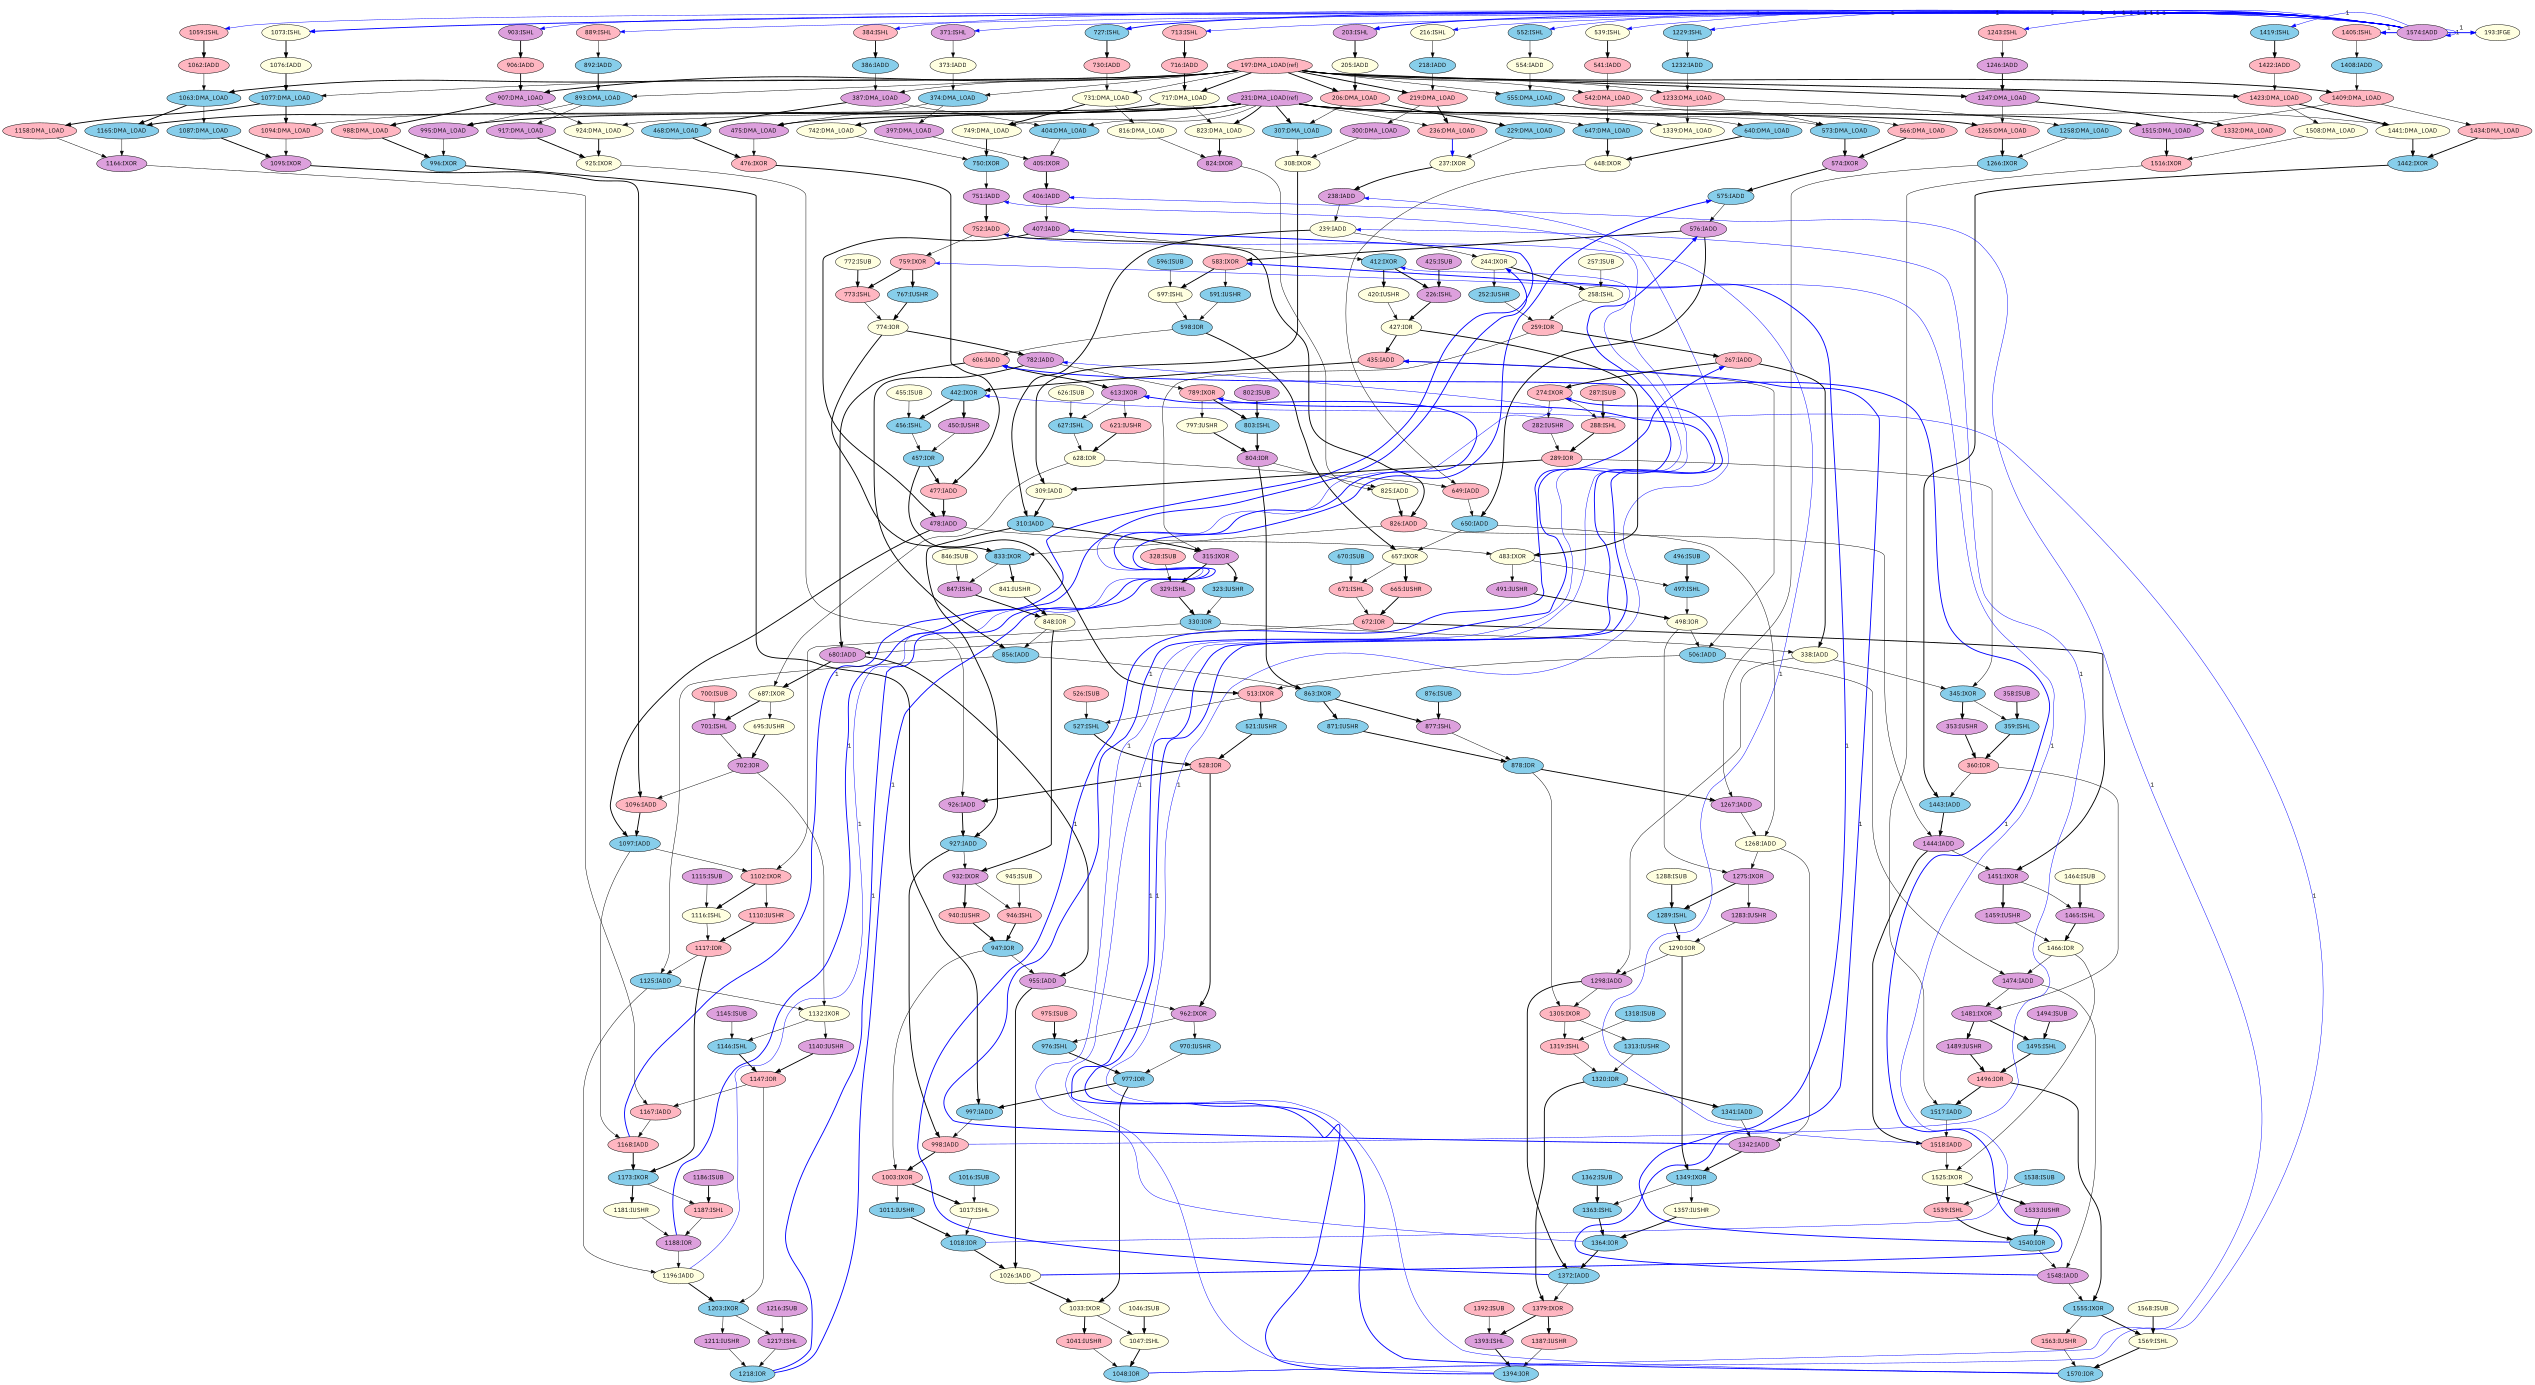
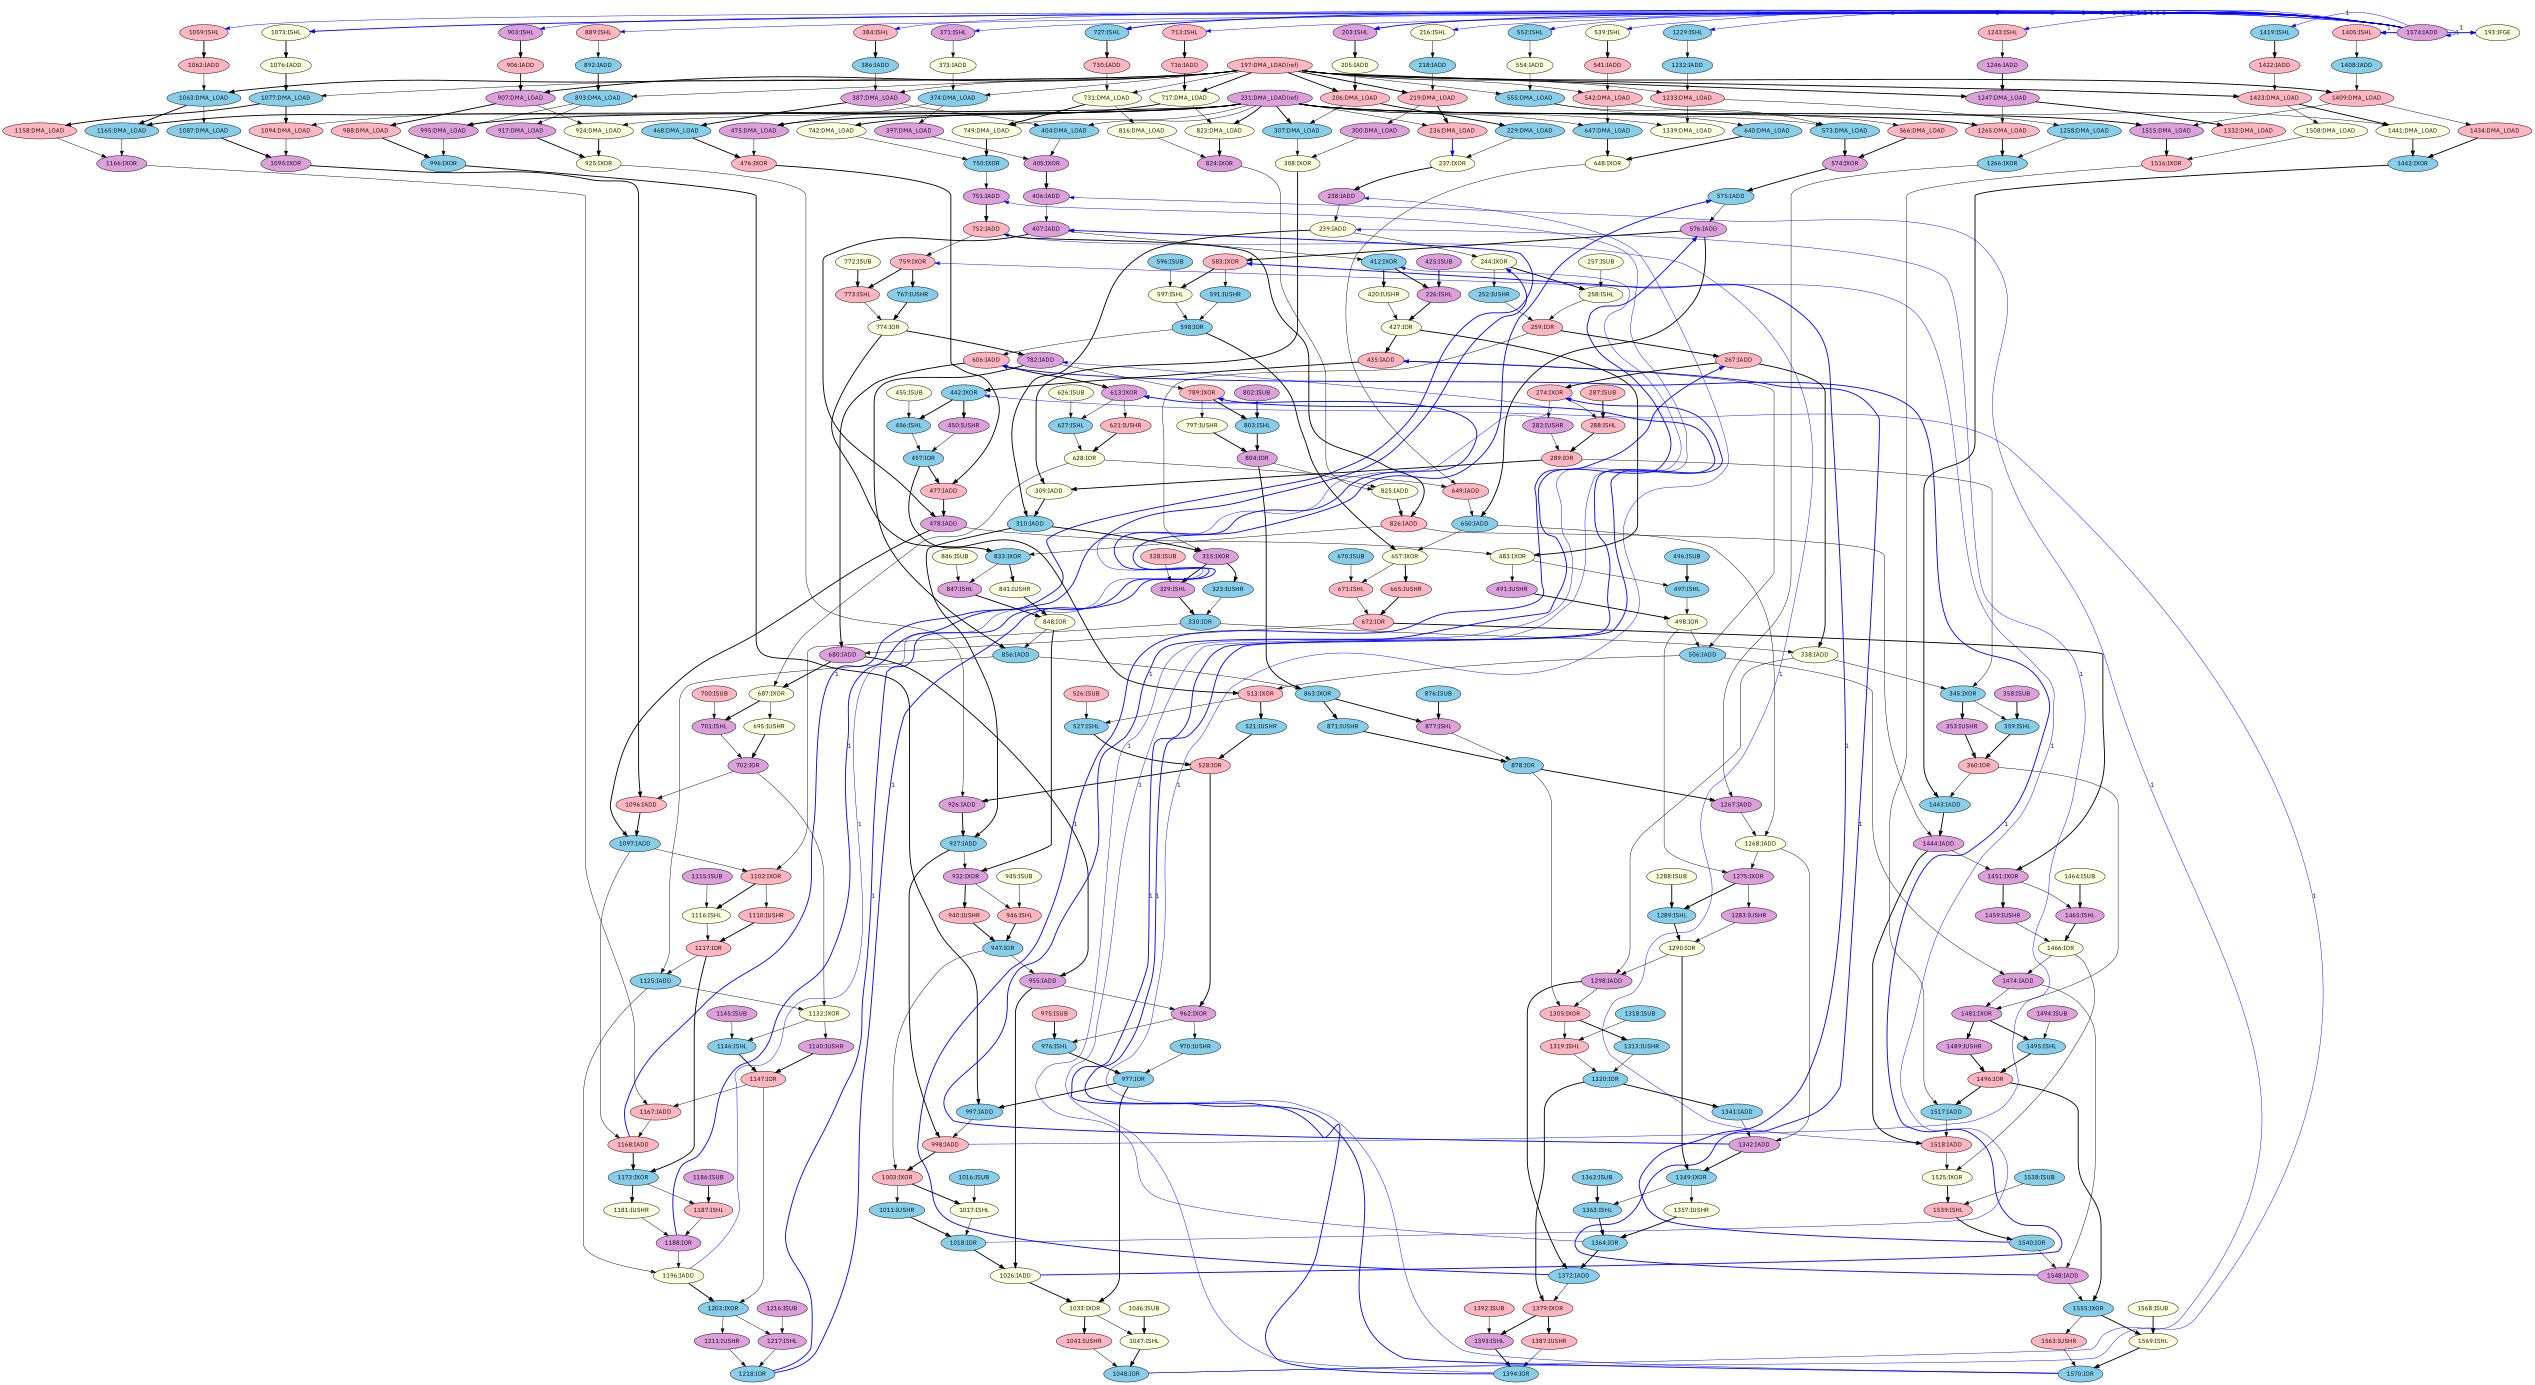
(1599, 1028) -> (1599, 1028)
(2048, 1028) -> (2048, 1028)
(2042, 1210) -> none
